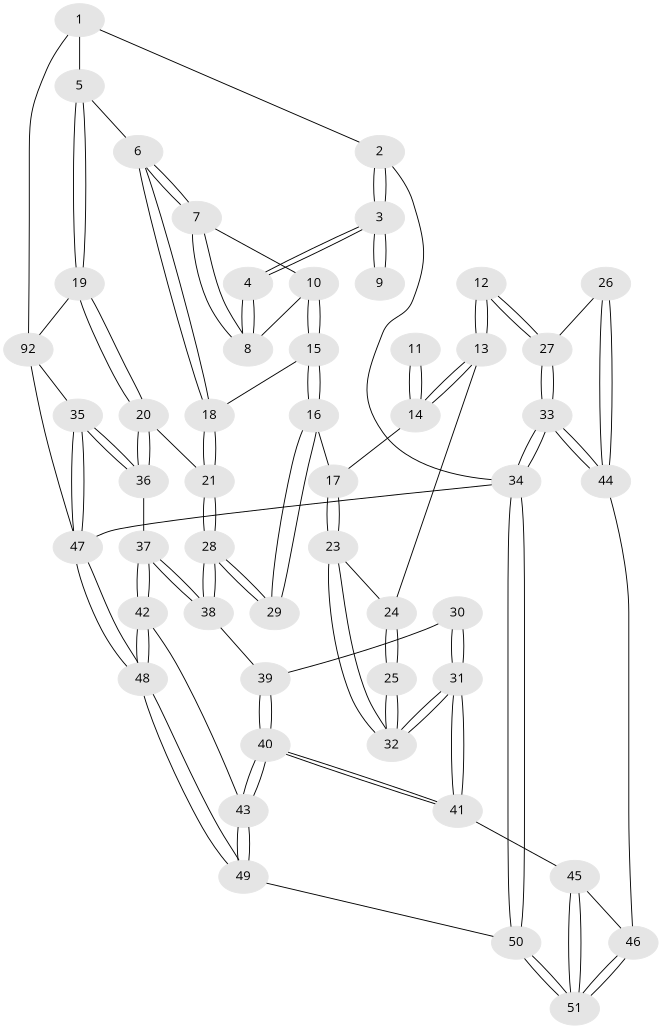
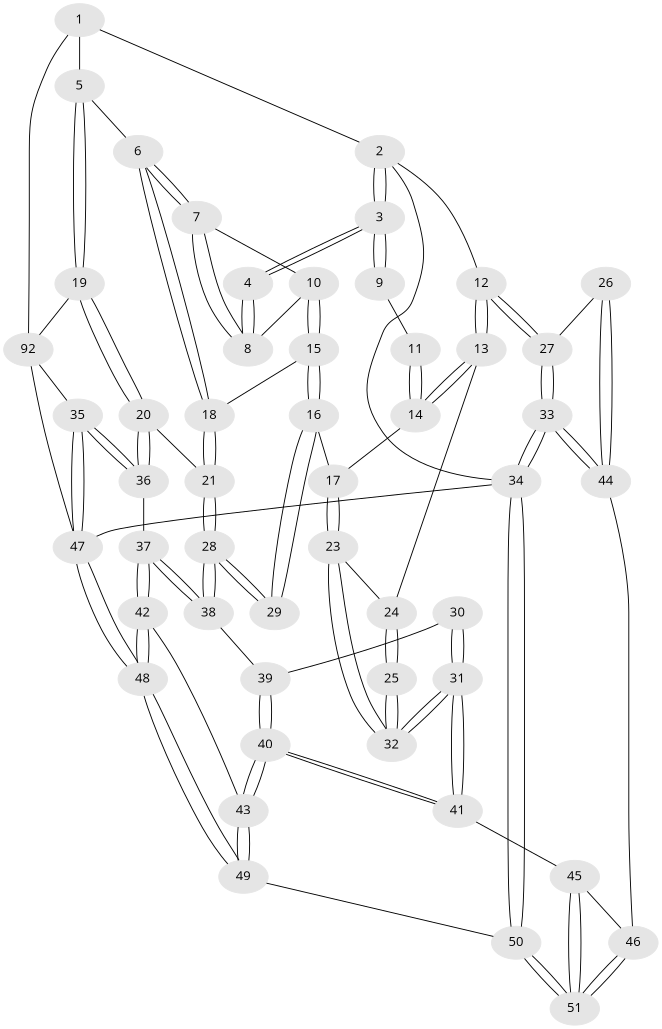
none -> (448, 207)
none -> (395, 312)
